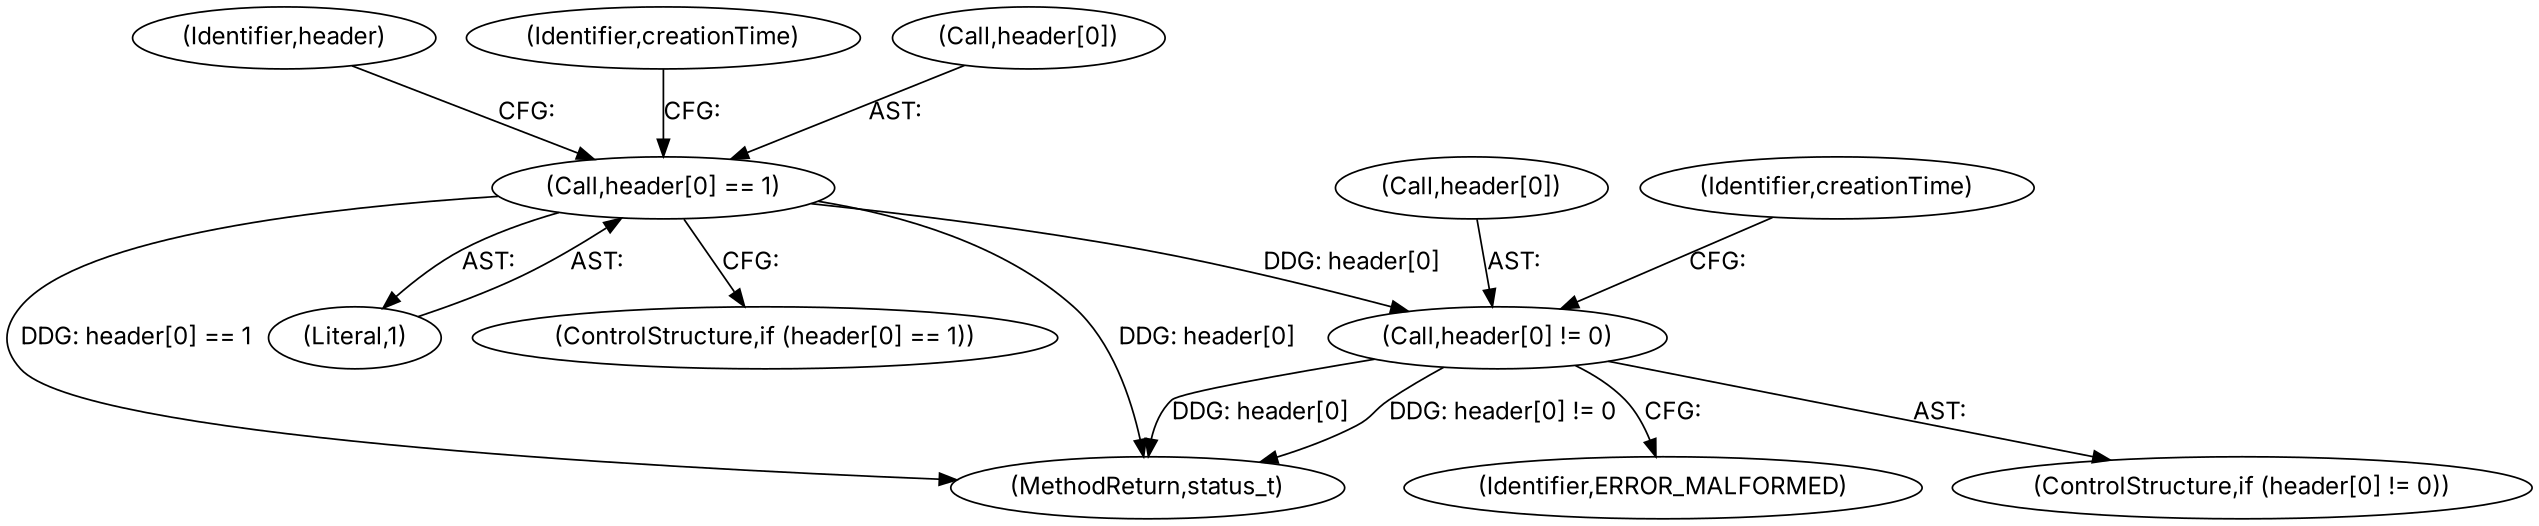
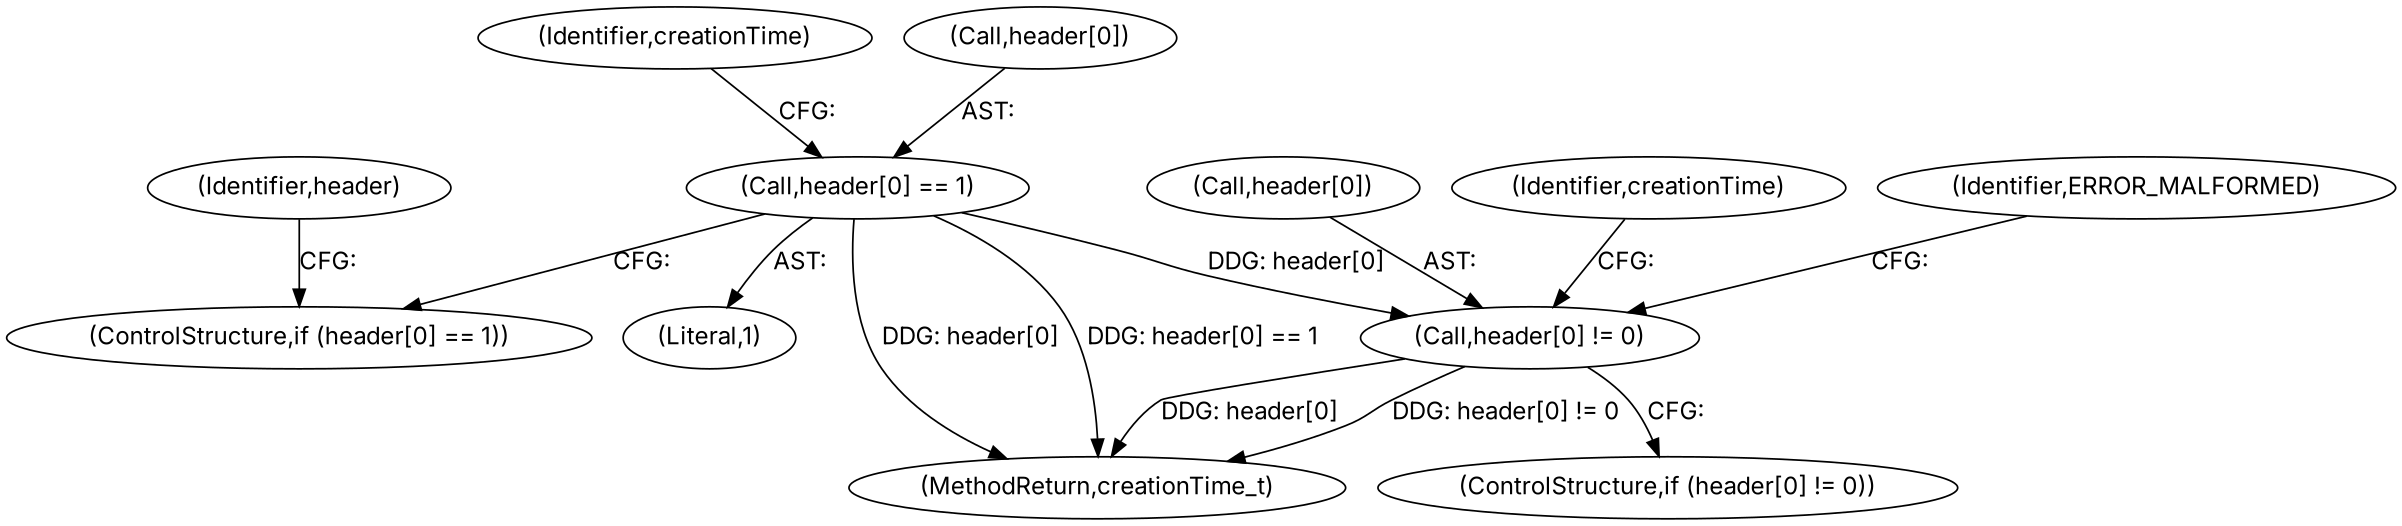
(465, 109) -> (299, 254)
(515, 279) -> none
(1621, 395) -> (1836, 262)
(1943, 413) -> (1679, 413)
(1148, 488) -> (1097, 488)
